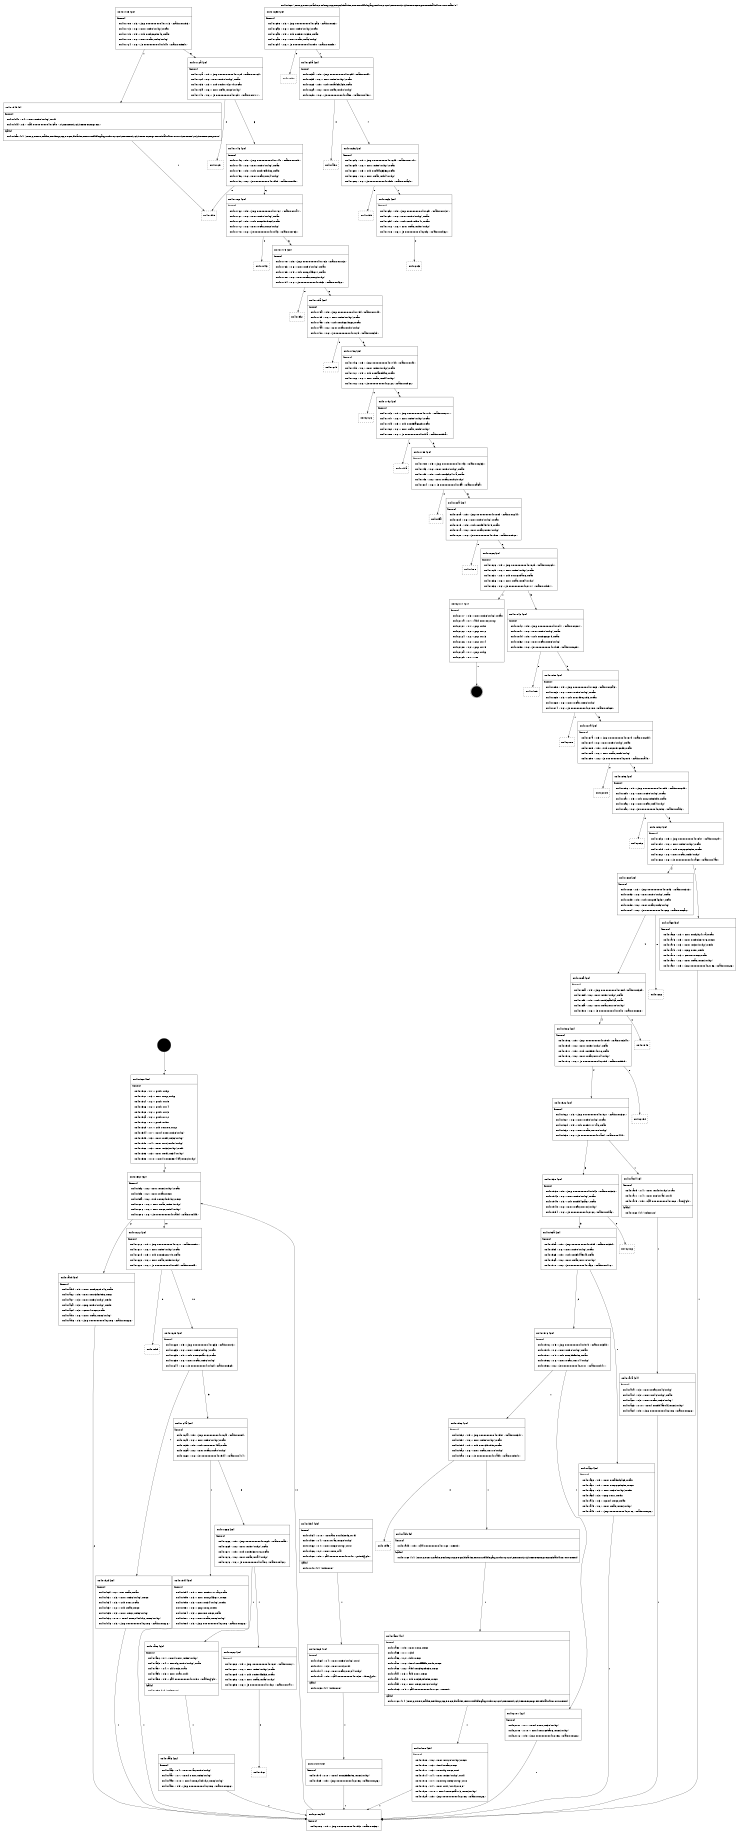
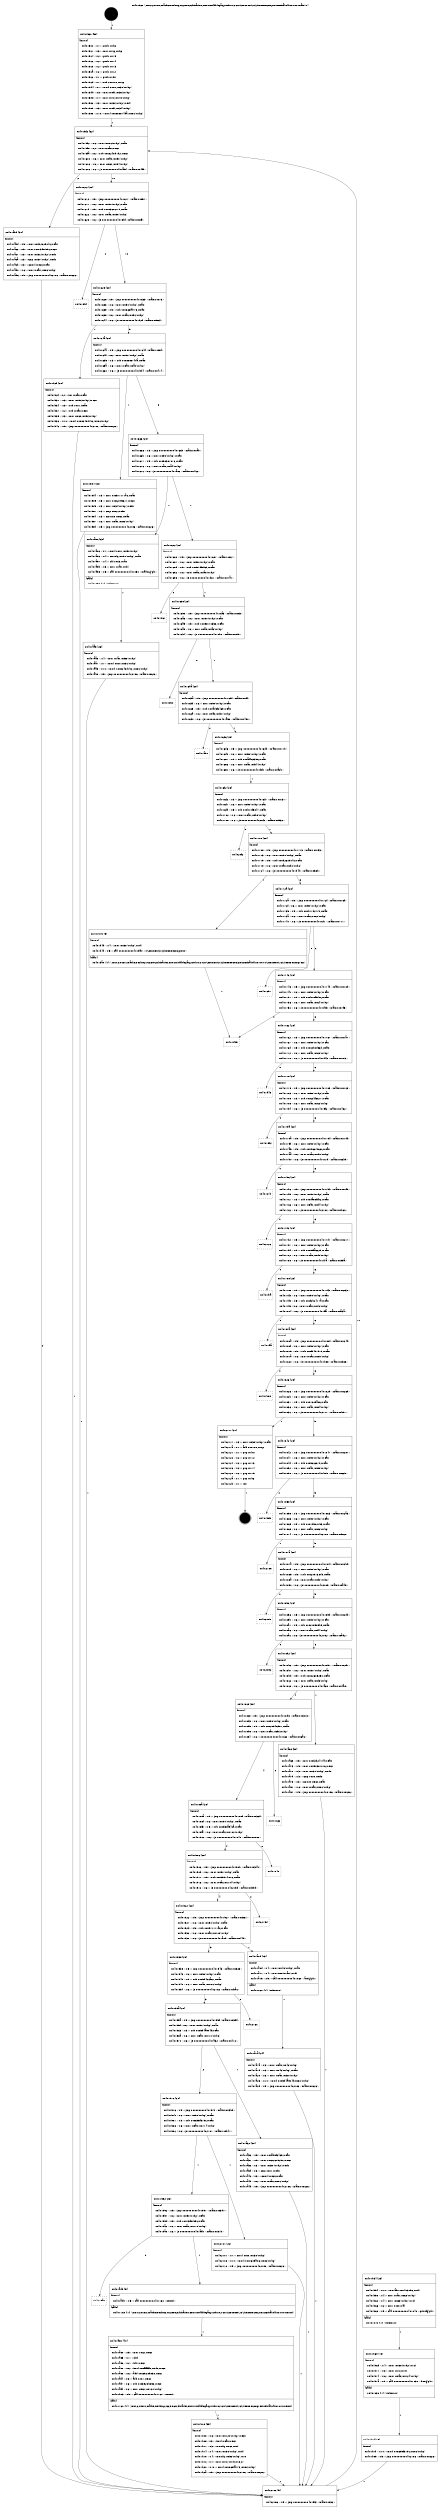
(366, 216) -> none
none -> (203, 589)
none -> (268, 829)
